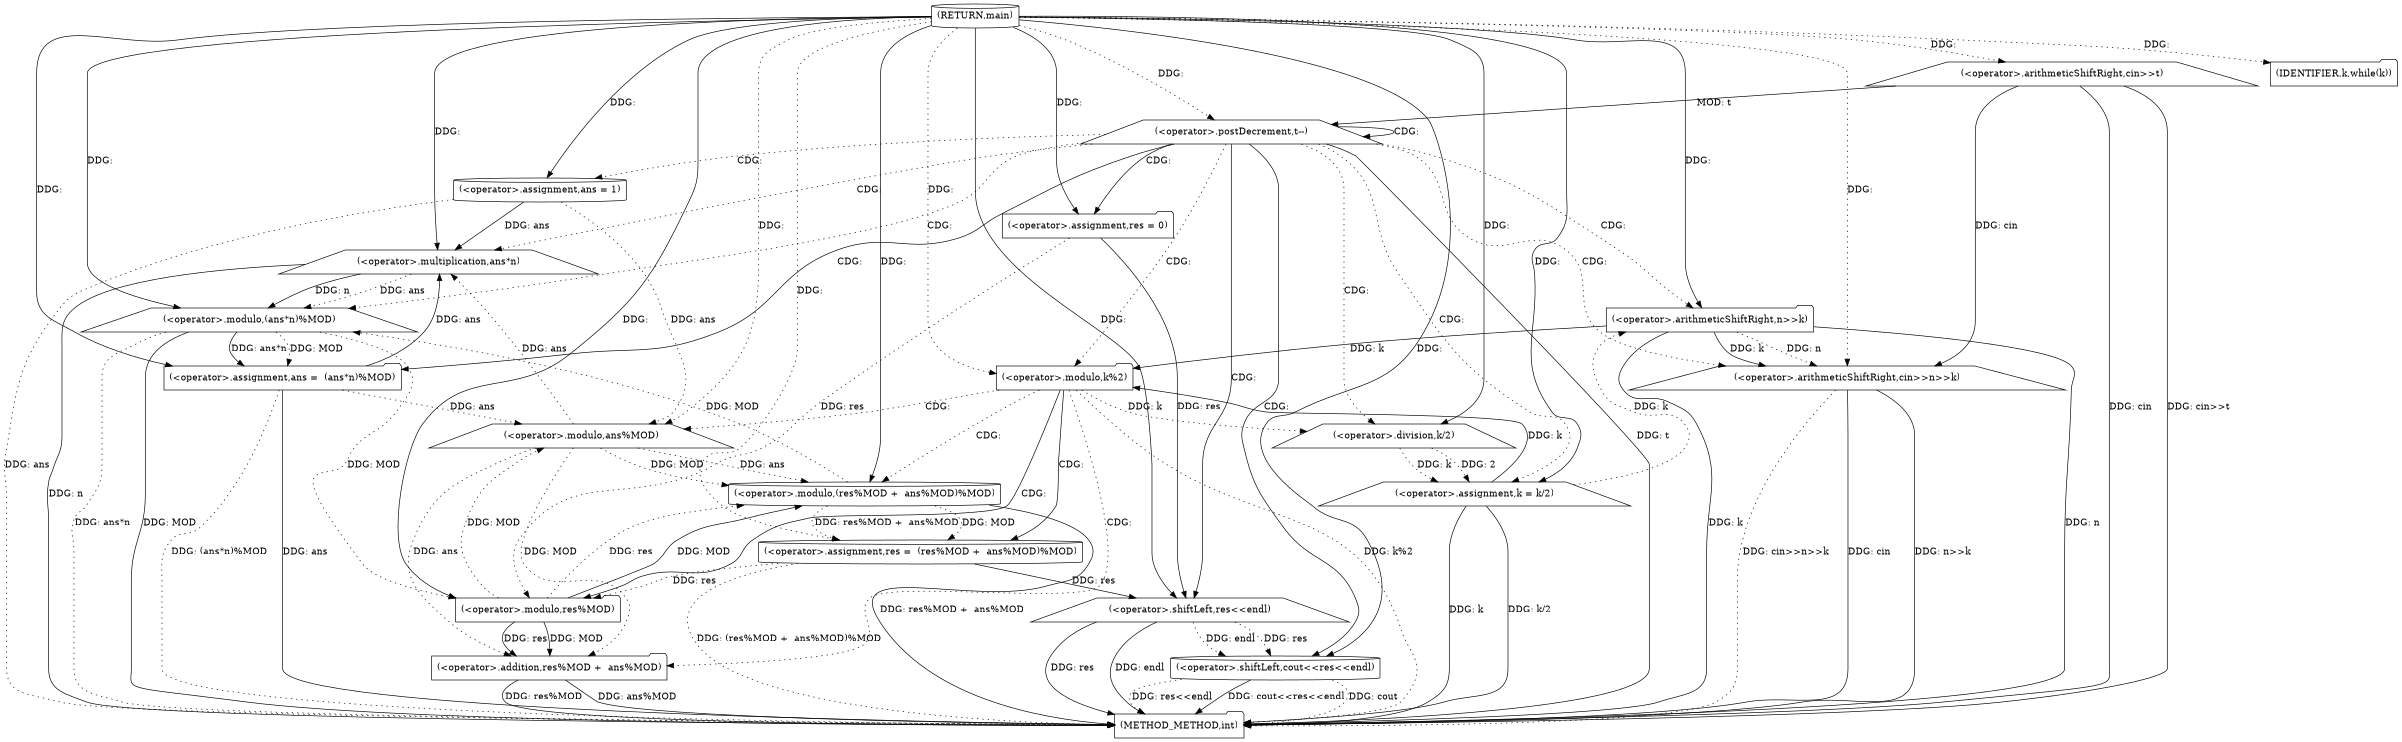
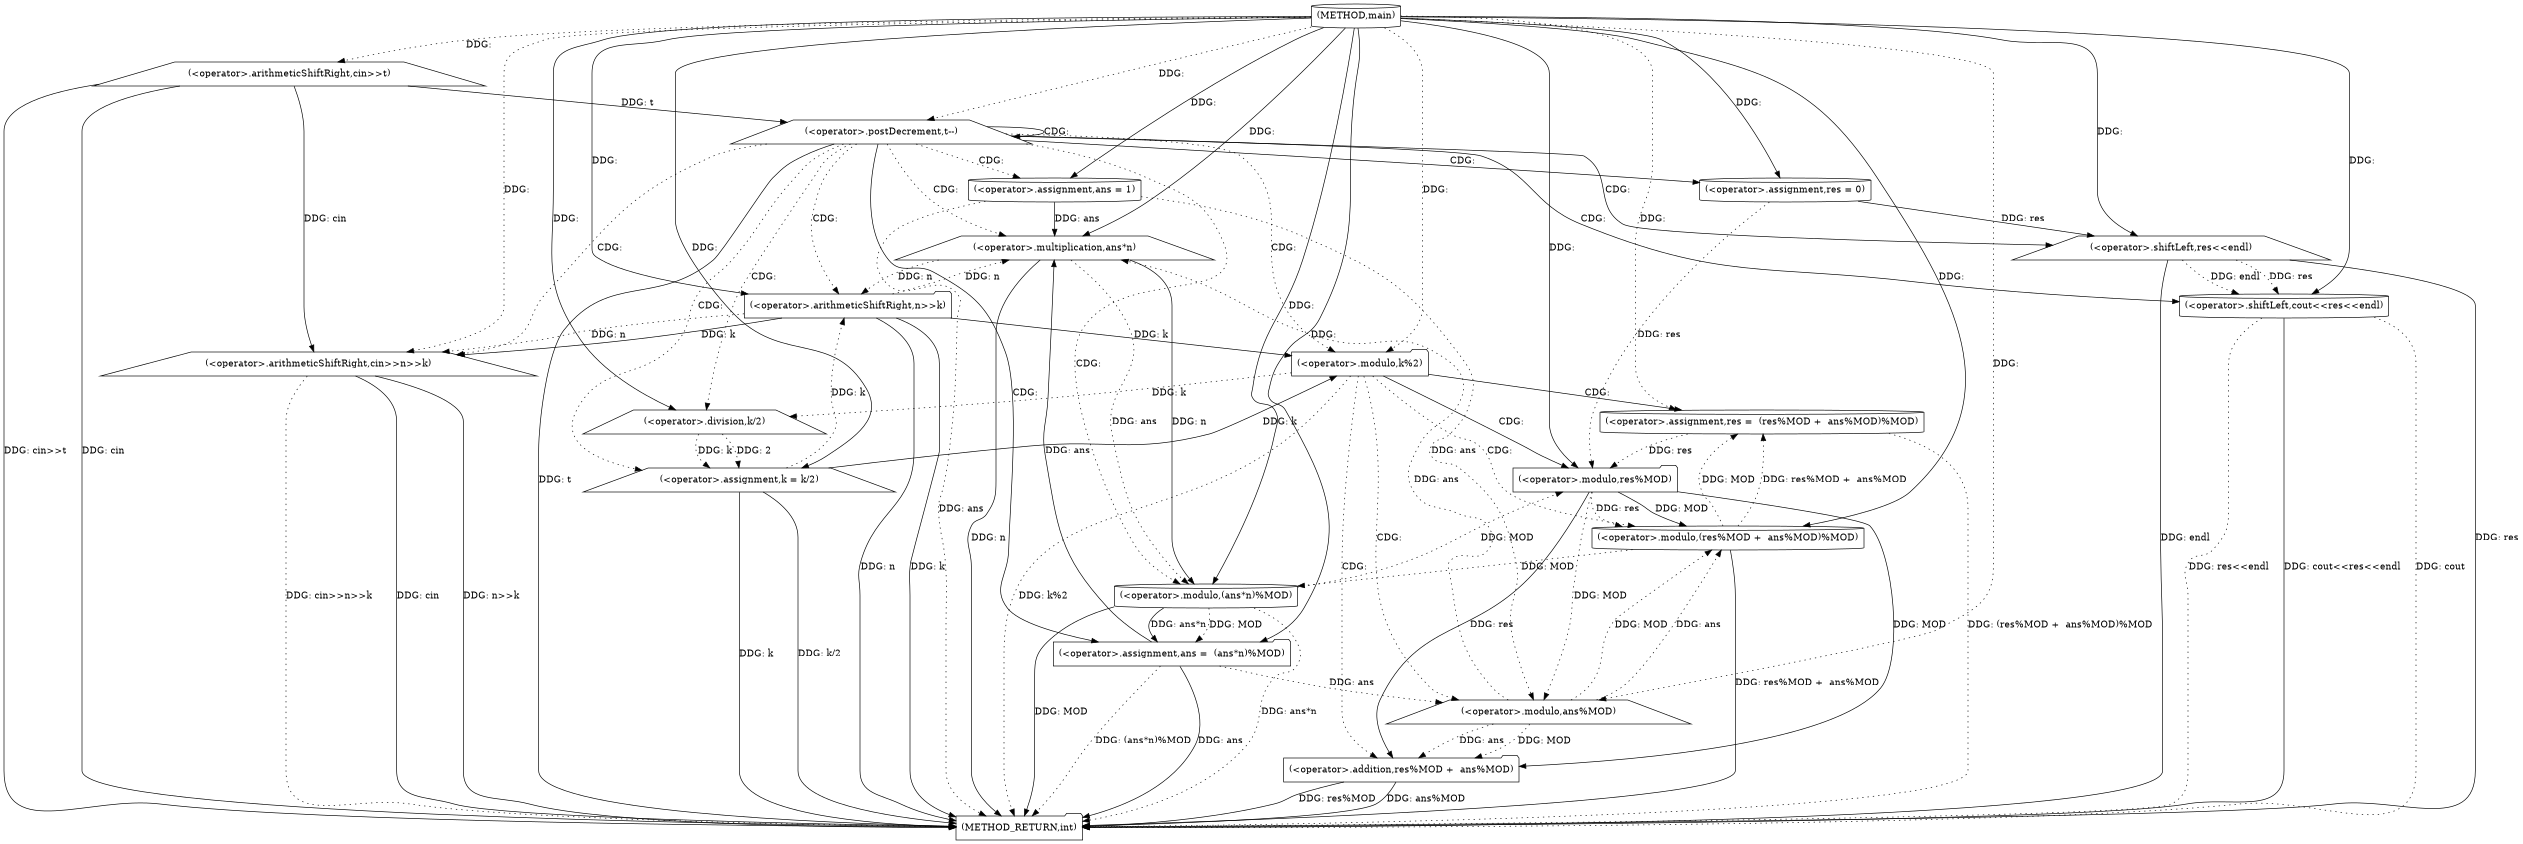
(975, 16) -> (1356, 16)
(2334, 74) -> none
(1714, 103) -> (638, 103)
(1088, 226) -> (1785, 190)
none -> (899, 272)
none -> (953, 276)
(249, 320) -> (1206, 596)
(1052, 580) -> none
(1179, 726) -> (1019, 828)
